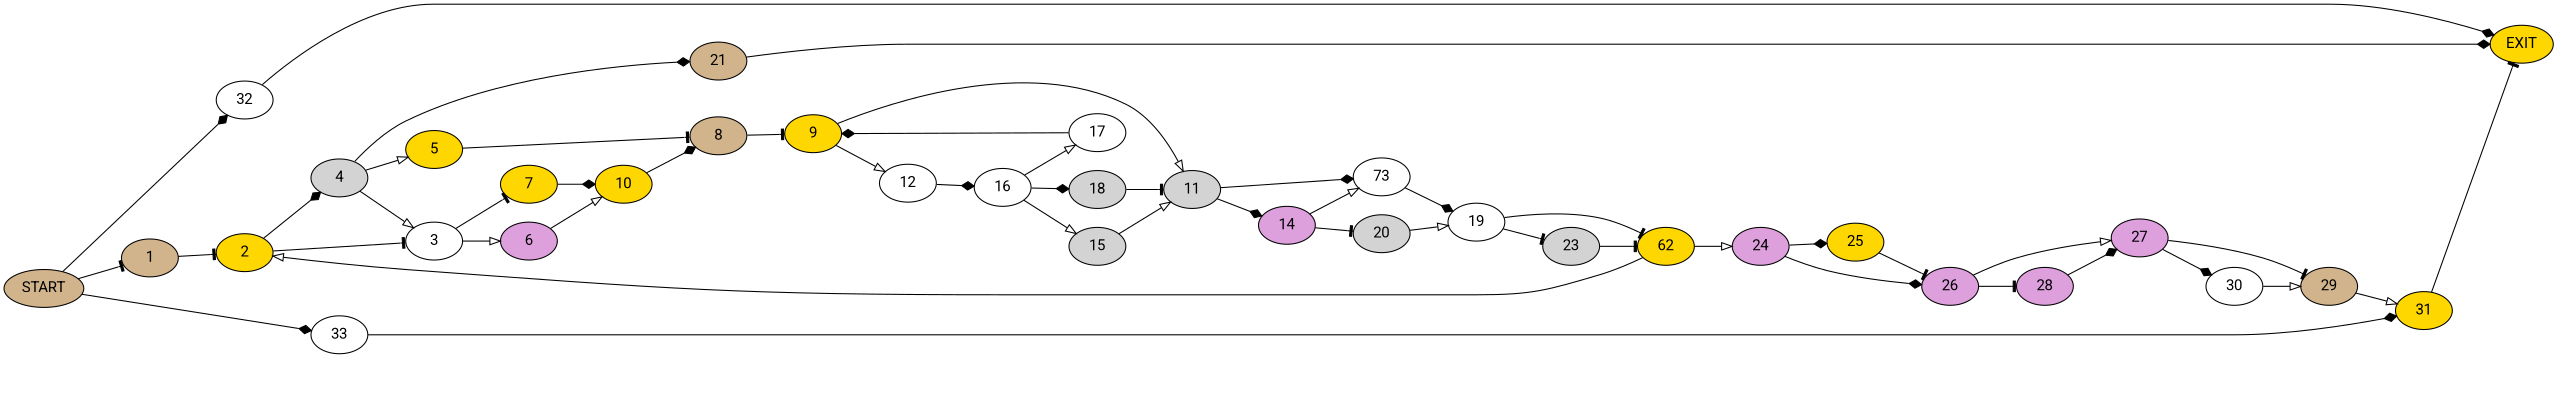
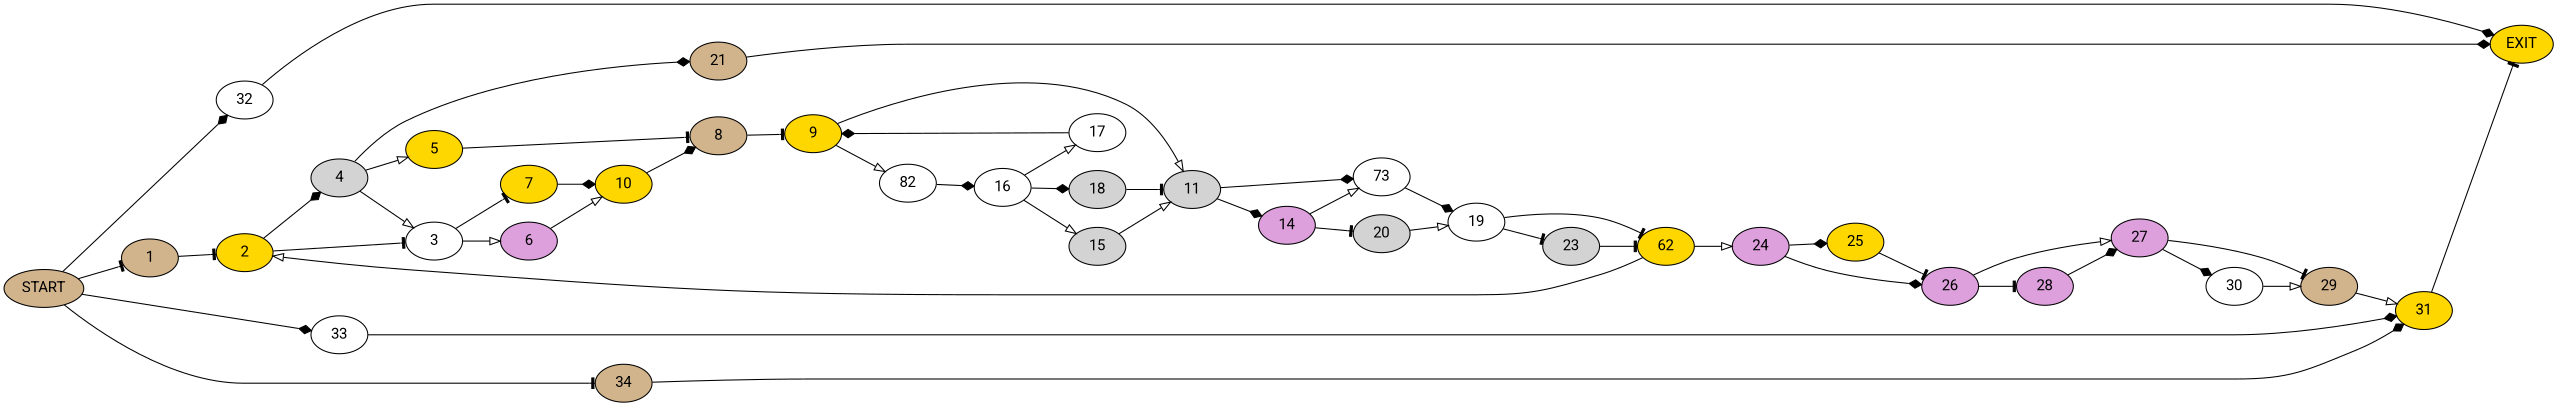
(908, 183) -> (908, 183)
none -> (624, 383)
